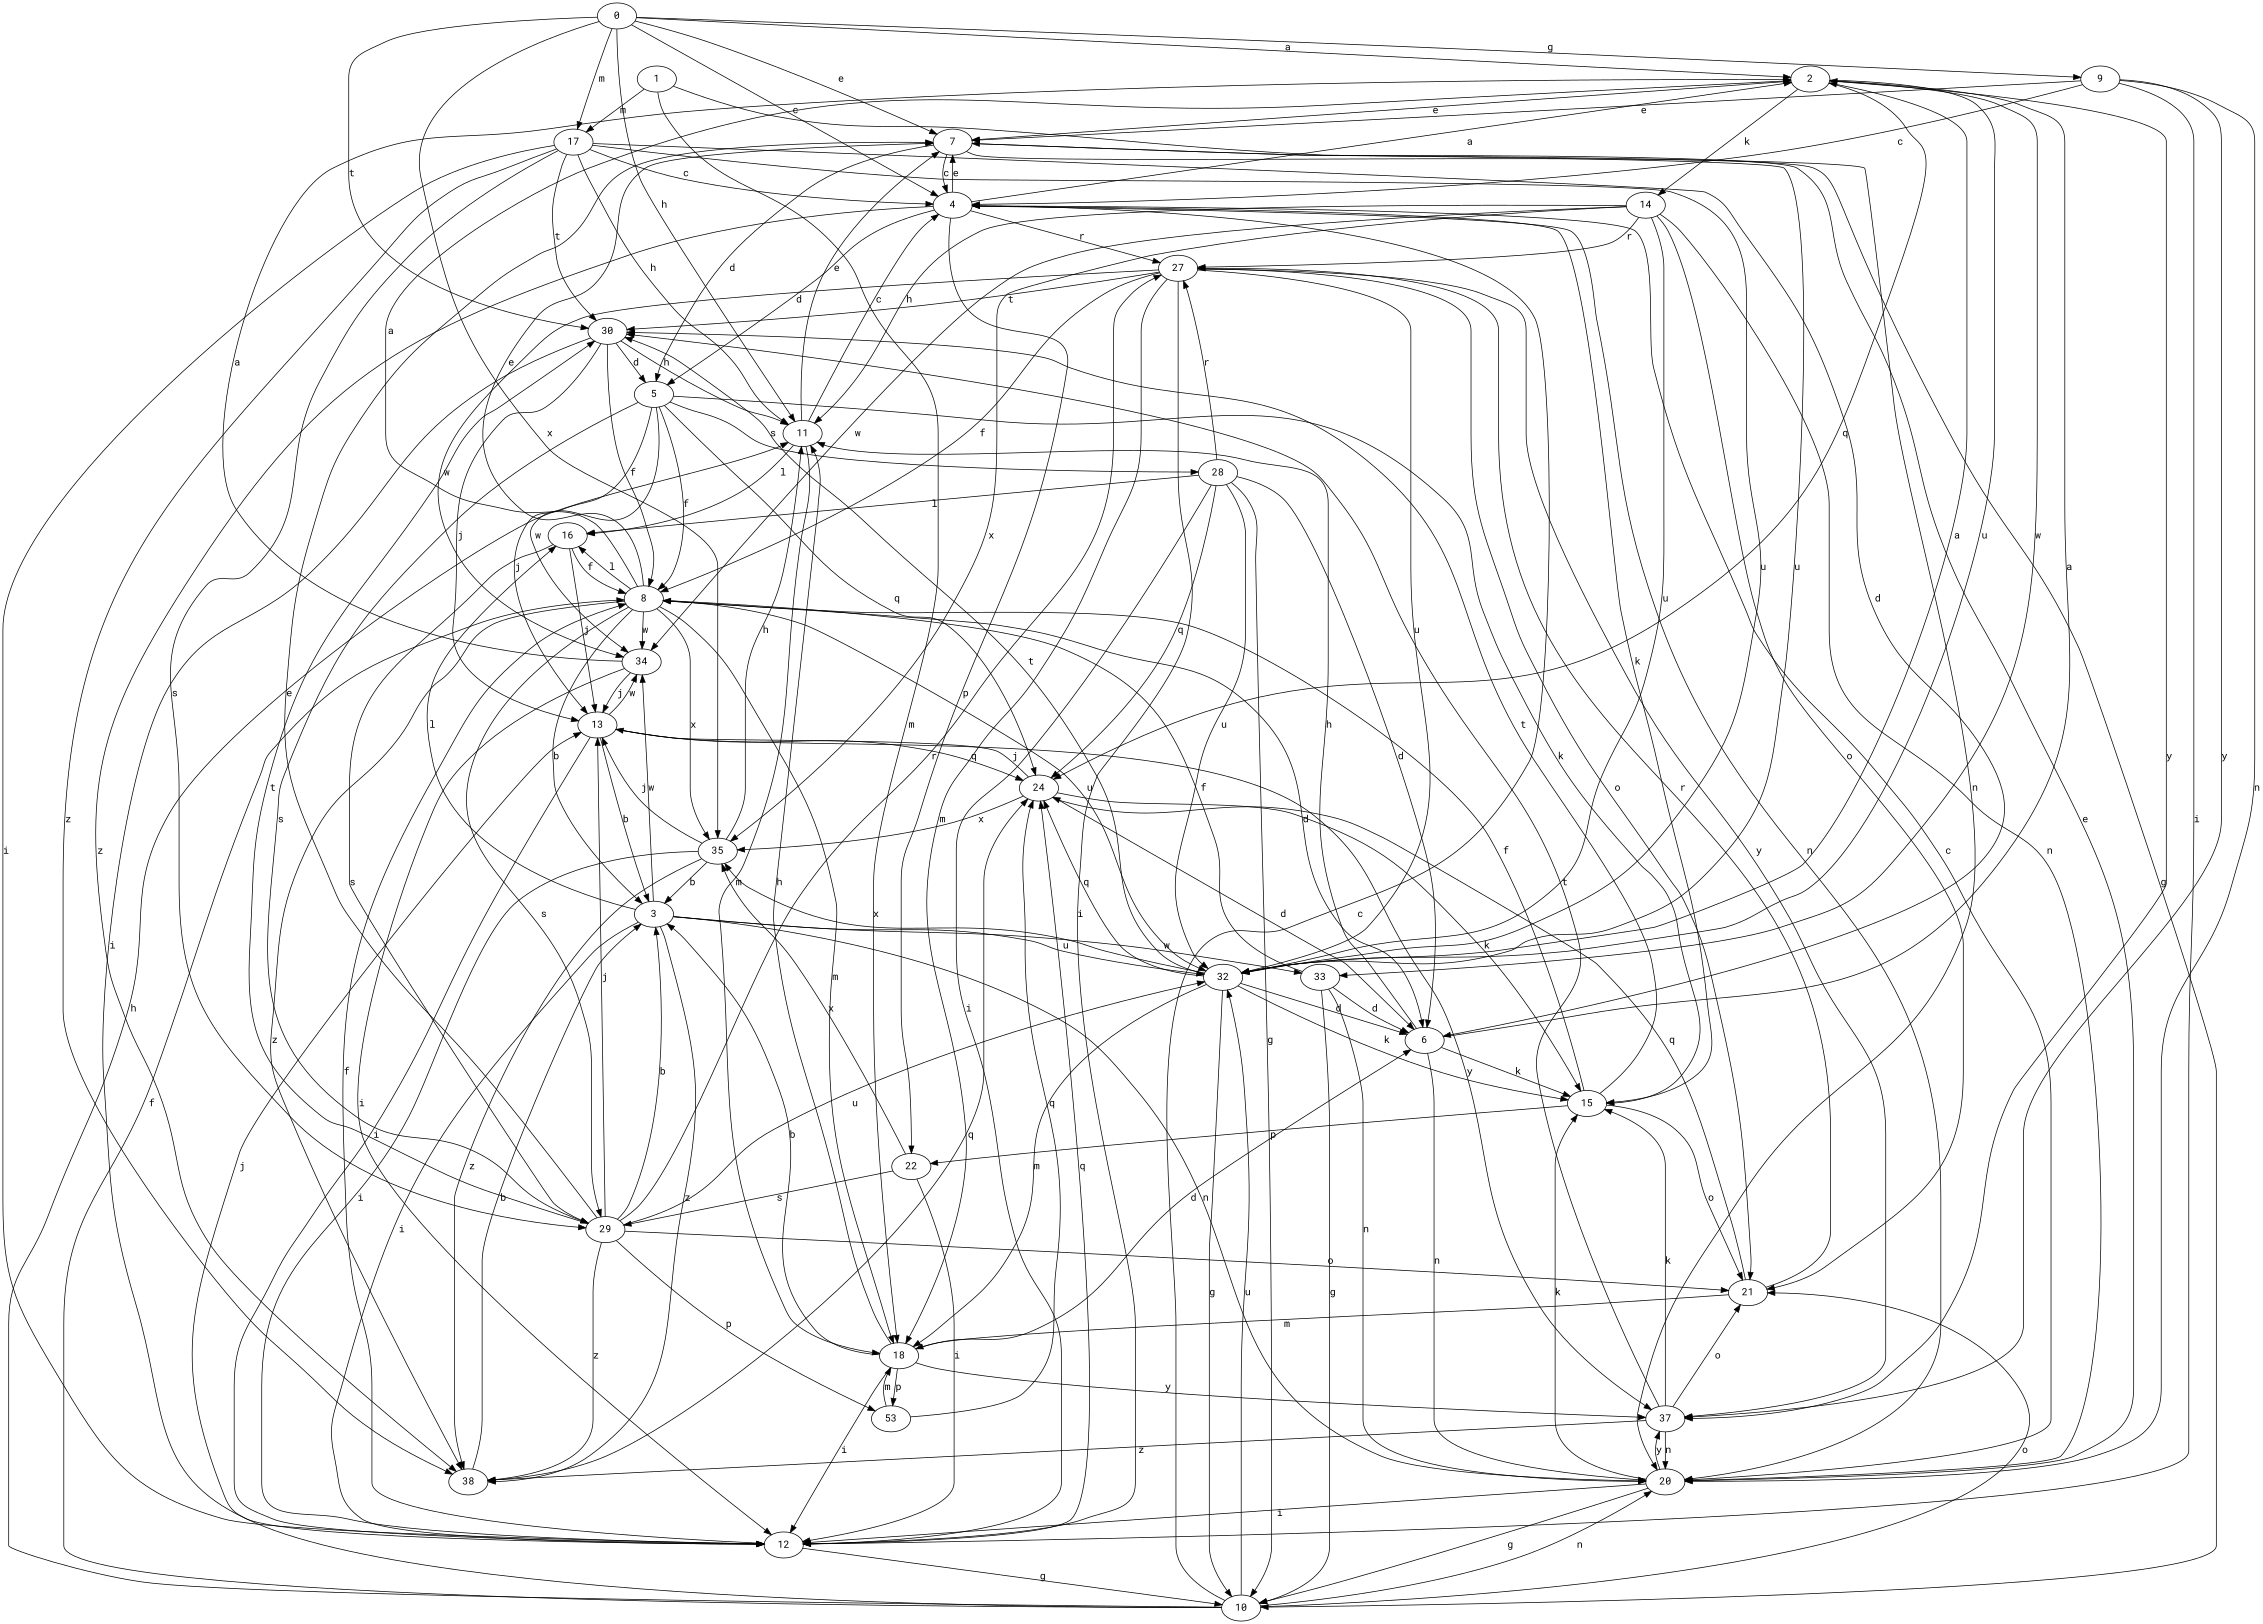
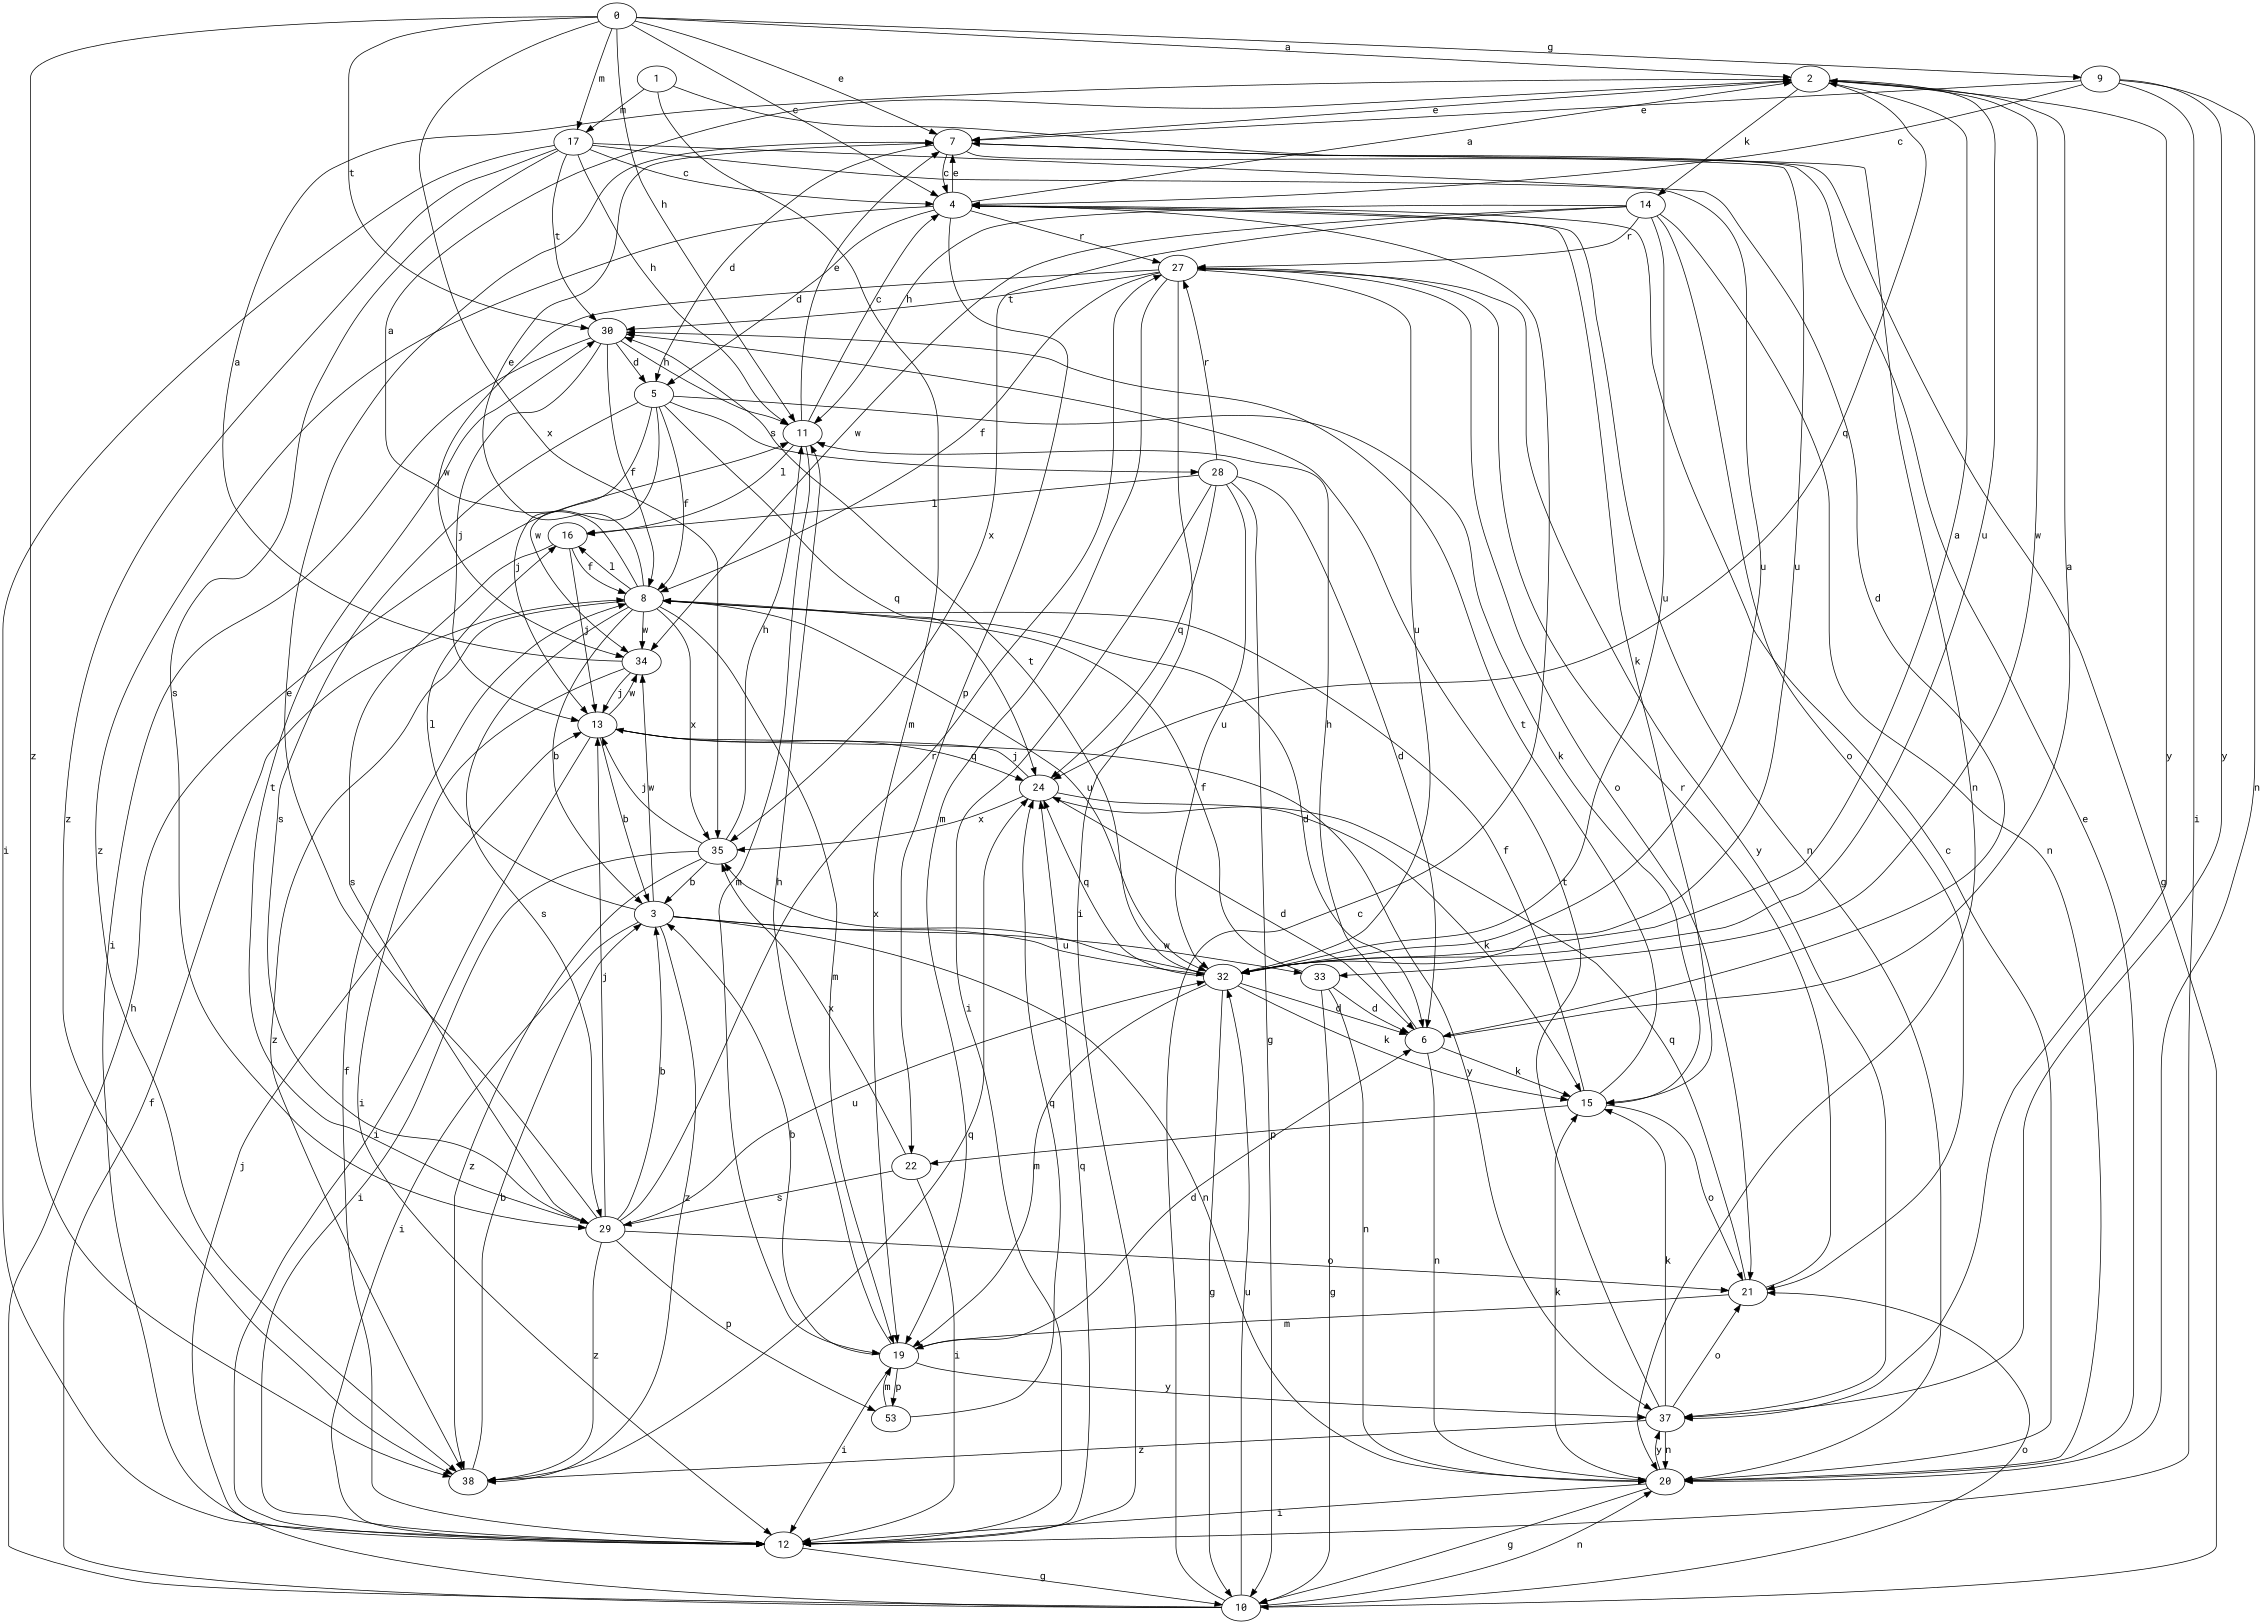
none -> (30, 596)
(899, 1356) -> (899, 1356)
